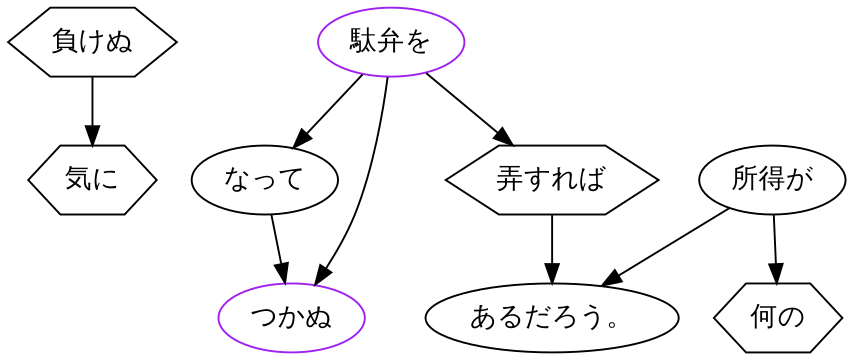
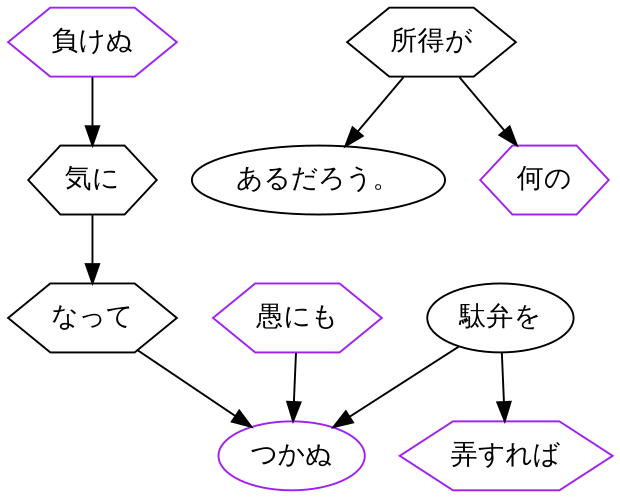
(92, 42) -> (92, 42)
(391, 42) -> (500, 318)
(335, 104) -> (92, 240)
(265, 180) -> (92, 318)
(552, 180) -> (506, 456)
(772, 180) -> (431, 42)
(552, 240) -> none
none -> (297, 318)
(778, 318) -> (544, 180)
